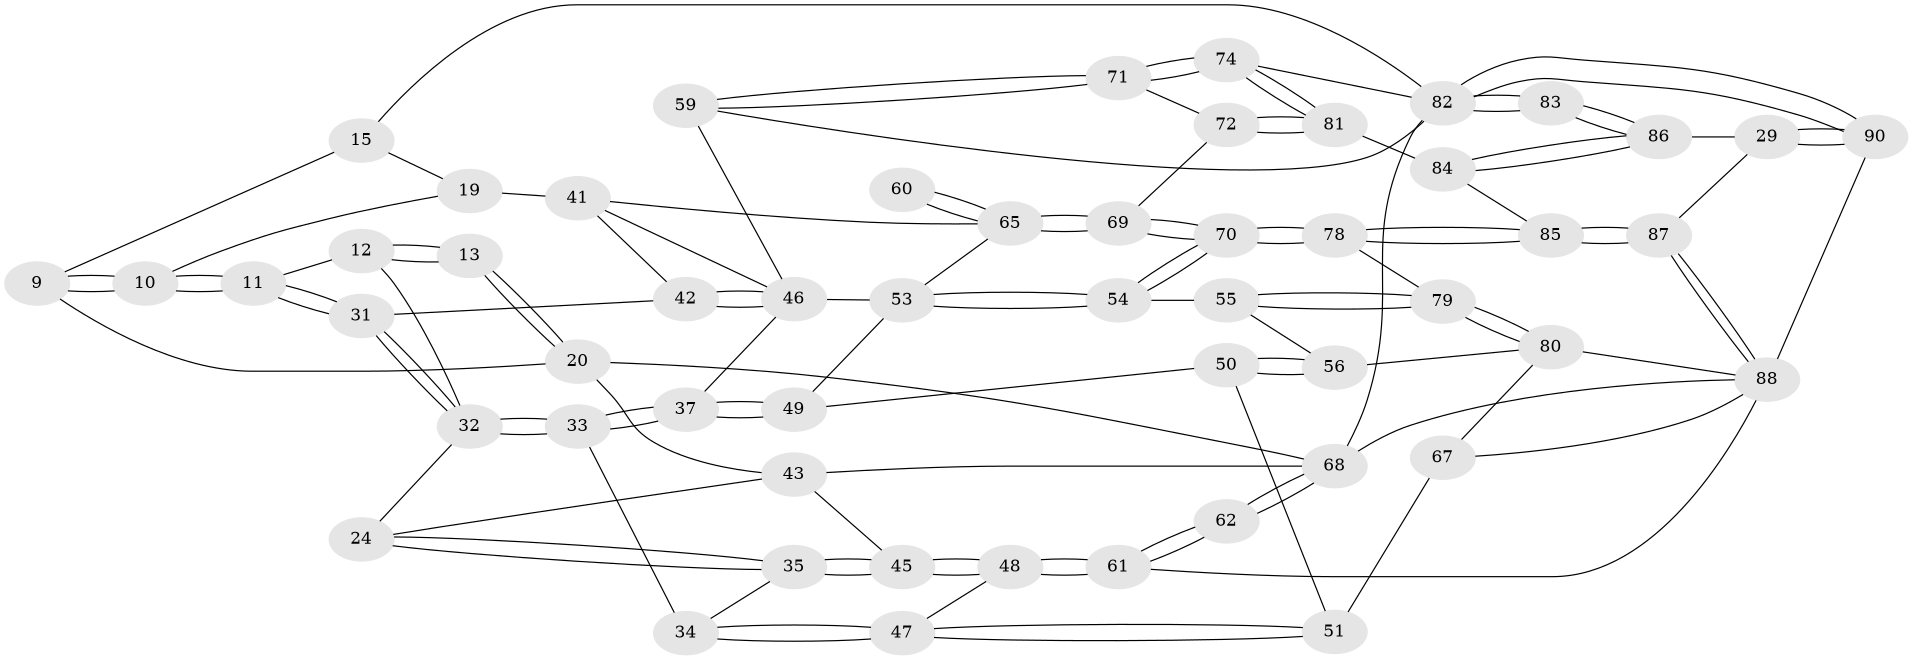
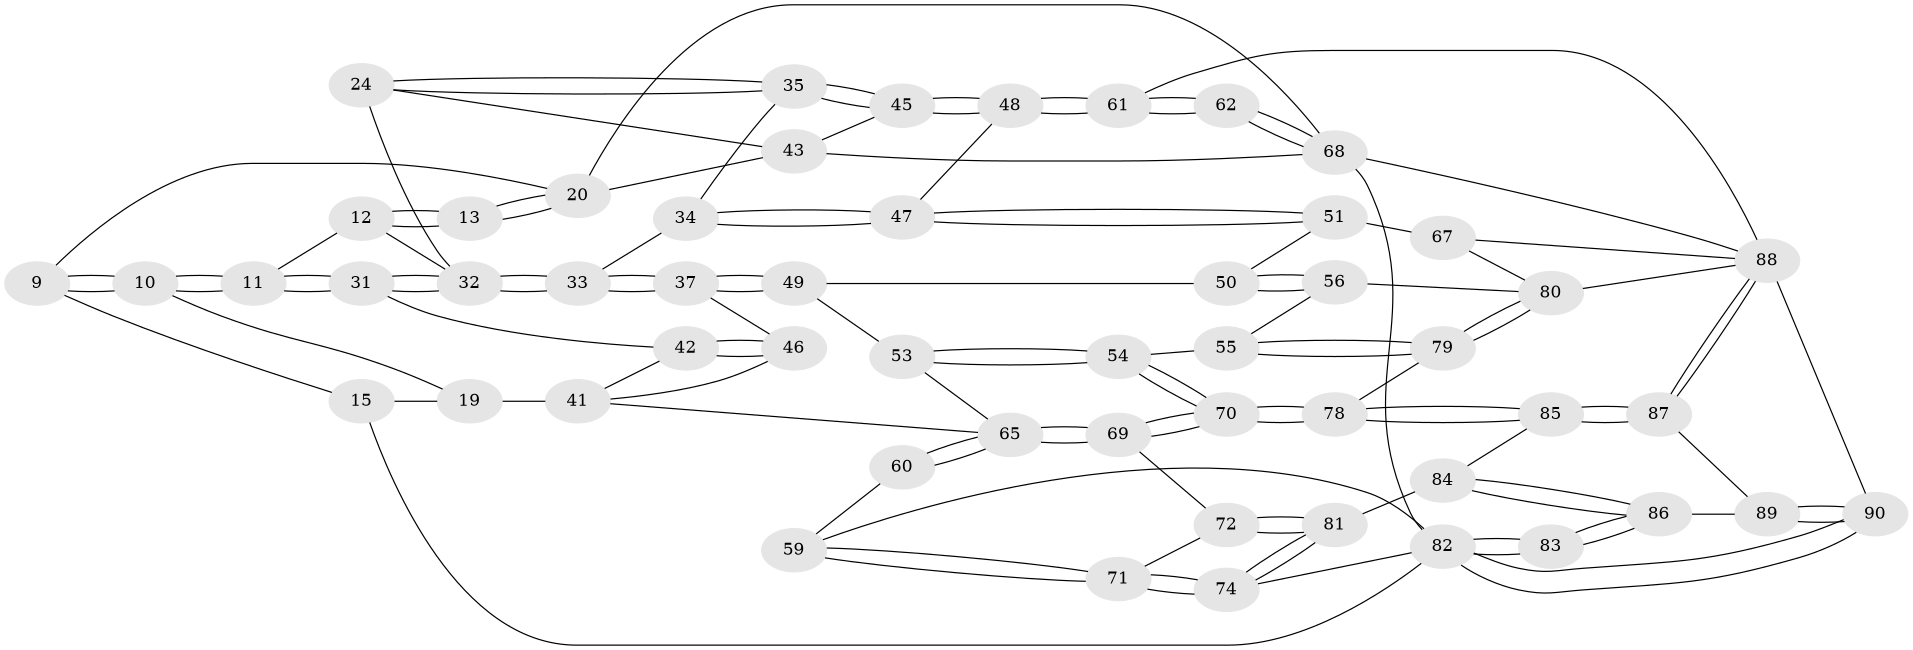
(1767, 137) -> (1767, 514)
(740, 203) -> (848, 509)
(848, 300) -> none
